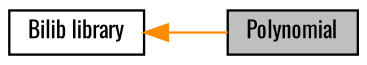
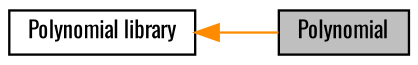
(77, 33) -> (102, 33)
